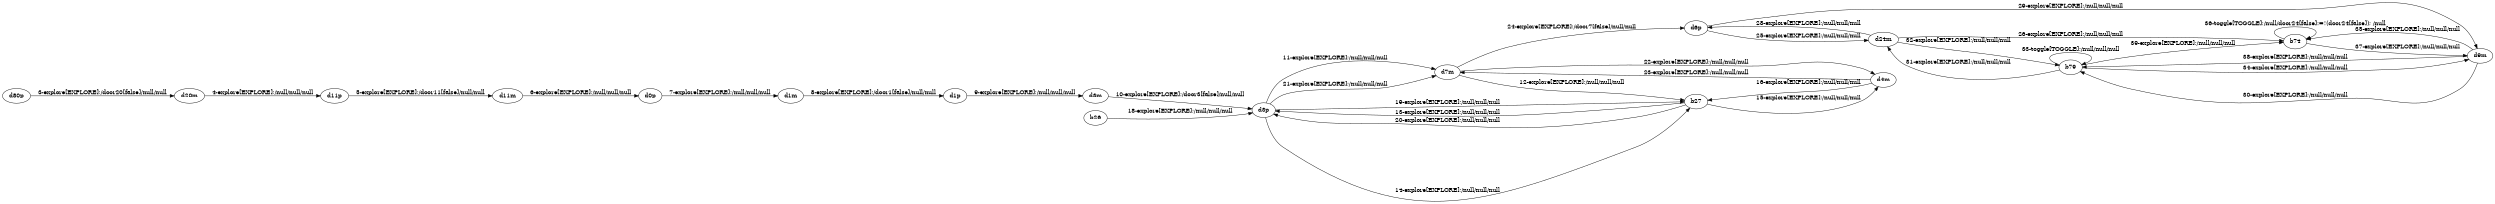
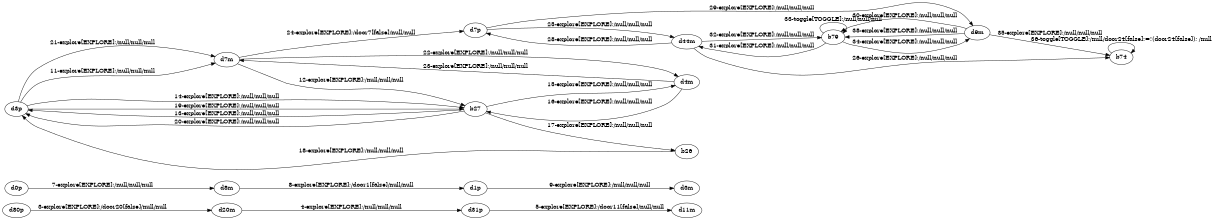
(1696, 28) -> (475, 30)
(1883, 40) -> (687, 42)
(2180, 51) -> none
(2385, 52) -> none
(335, 96) -> (475, 210)
(579, 96) -> none
(791, 96) -> (227, 188)
(1178, 102) -> none
none -> (577, 137)
